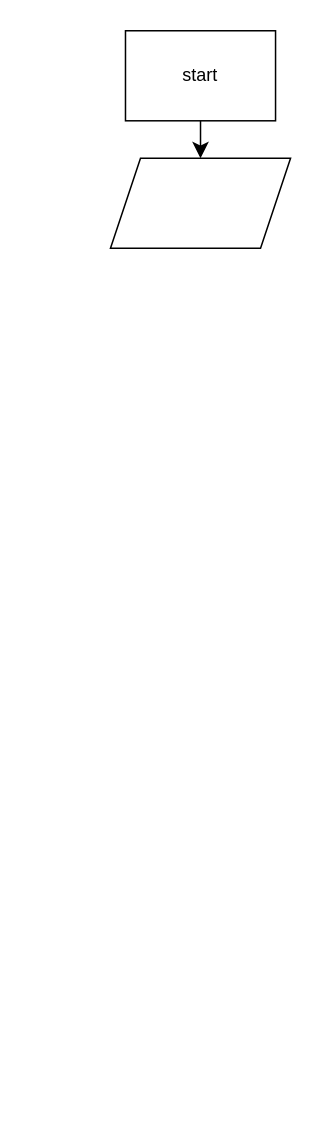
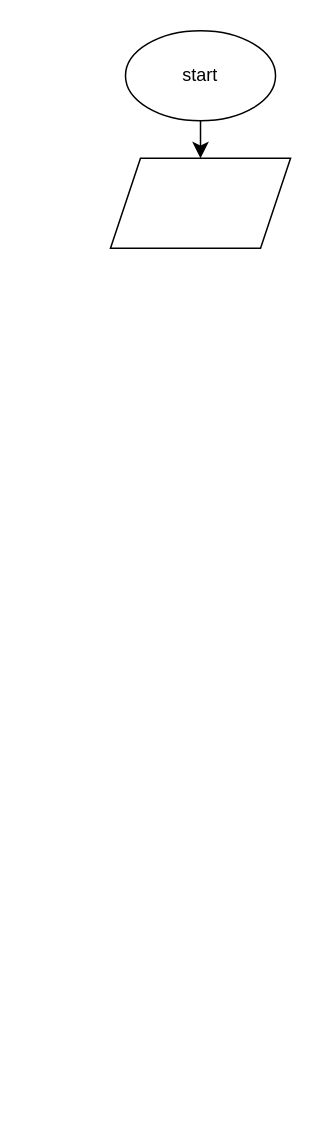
(200, 76) -> (200, 76)
